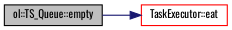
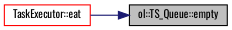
(116, 15) -> (104, 15)
